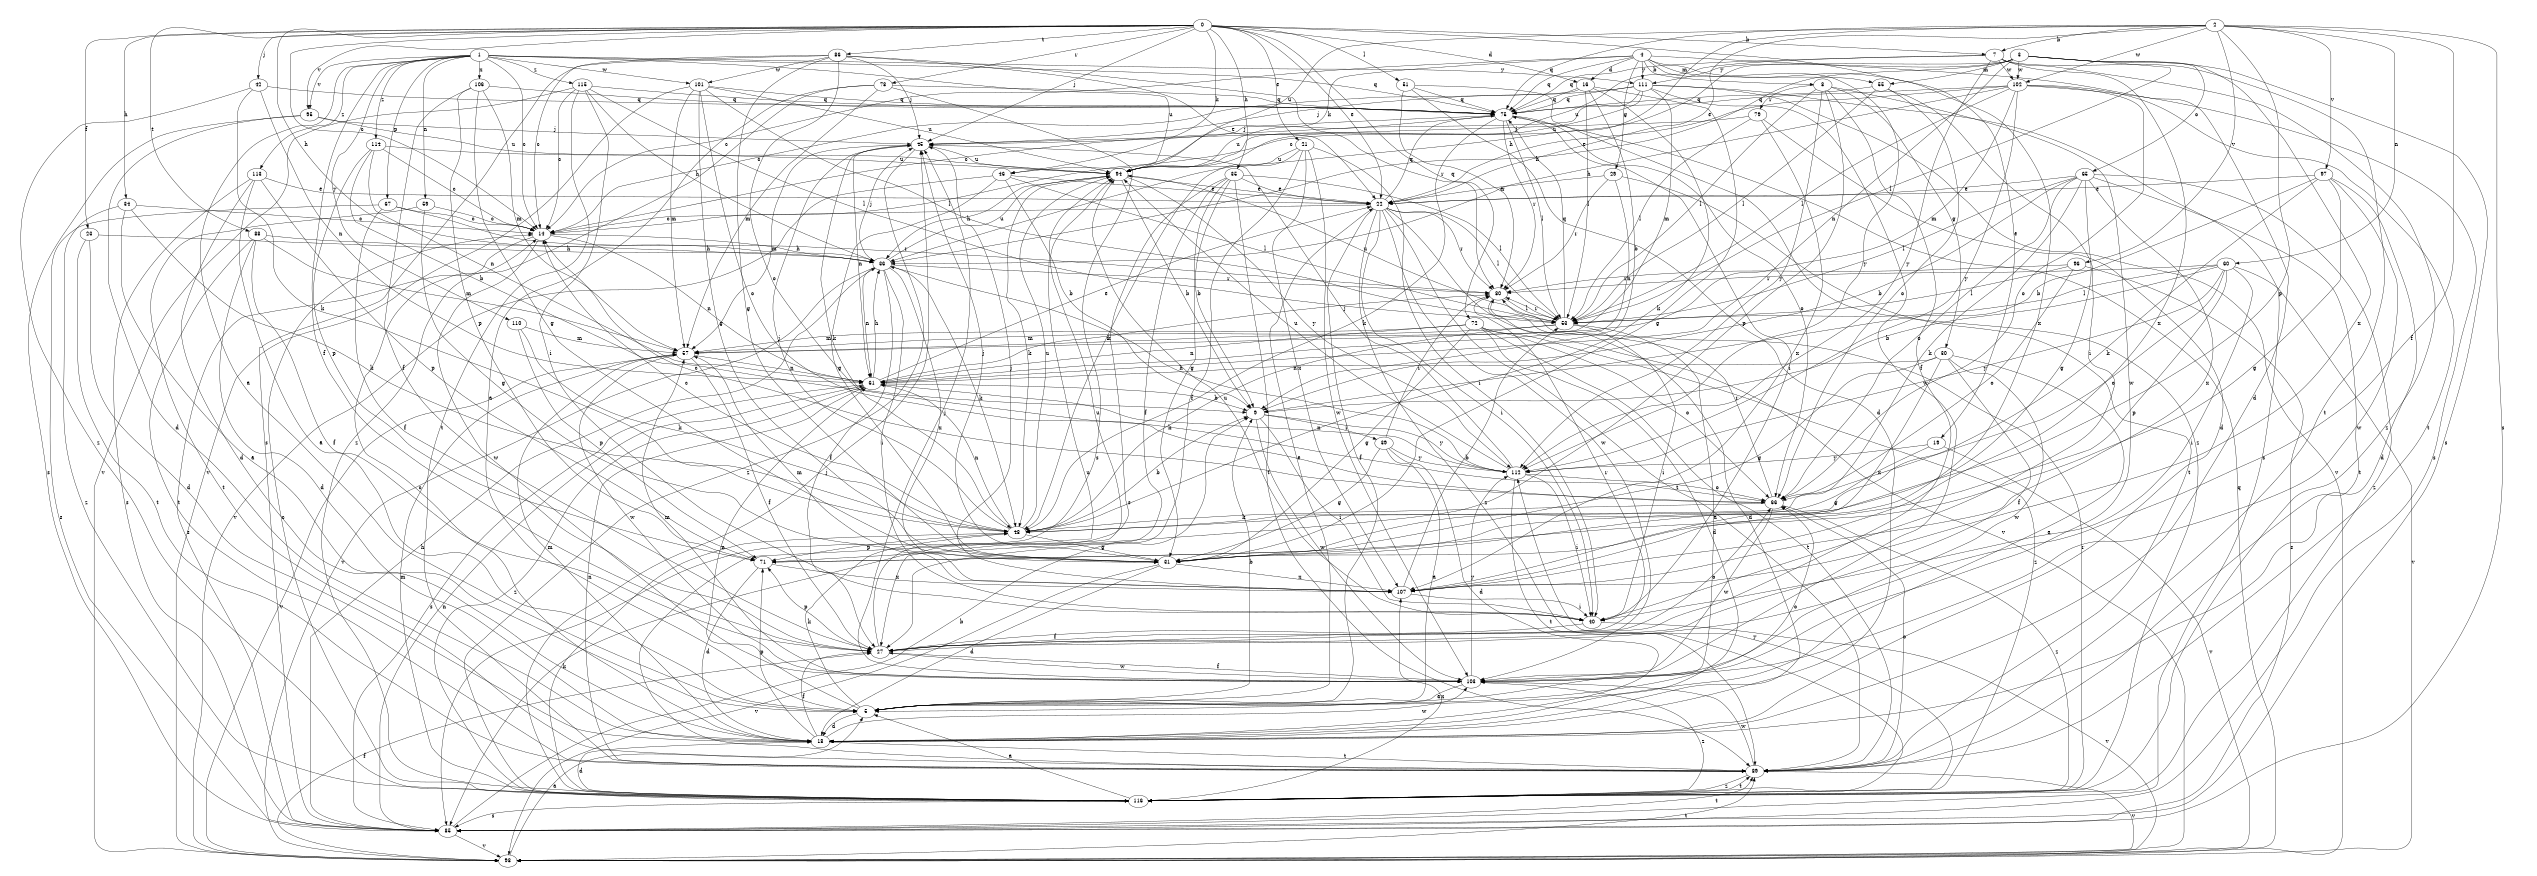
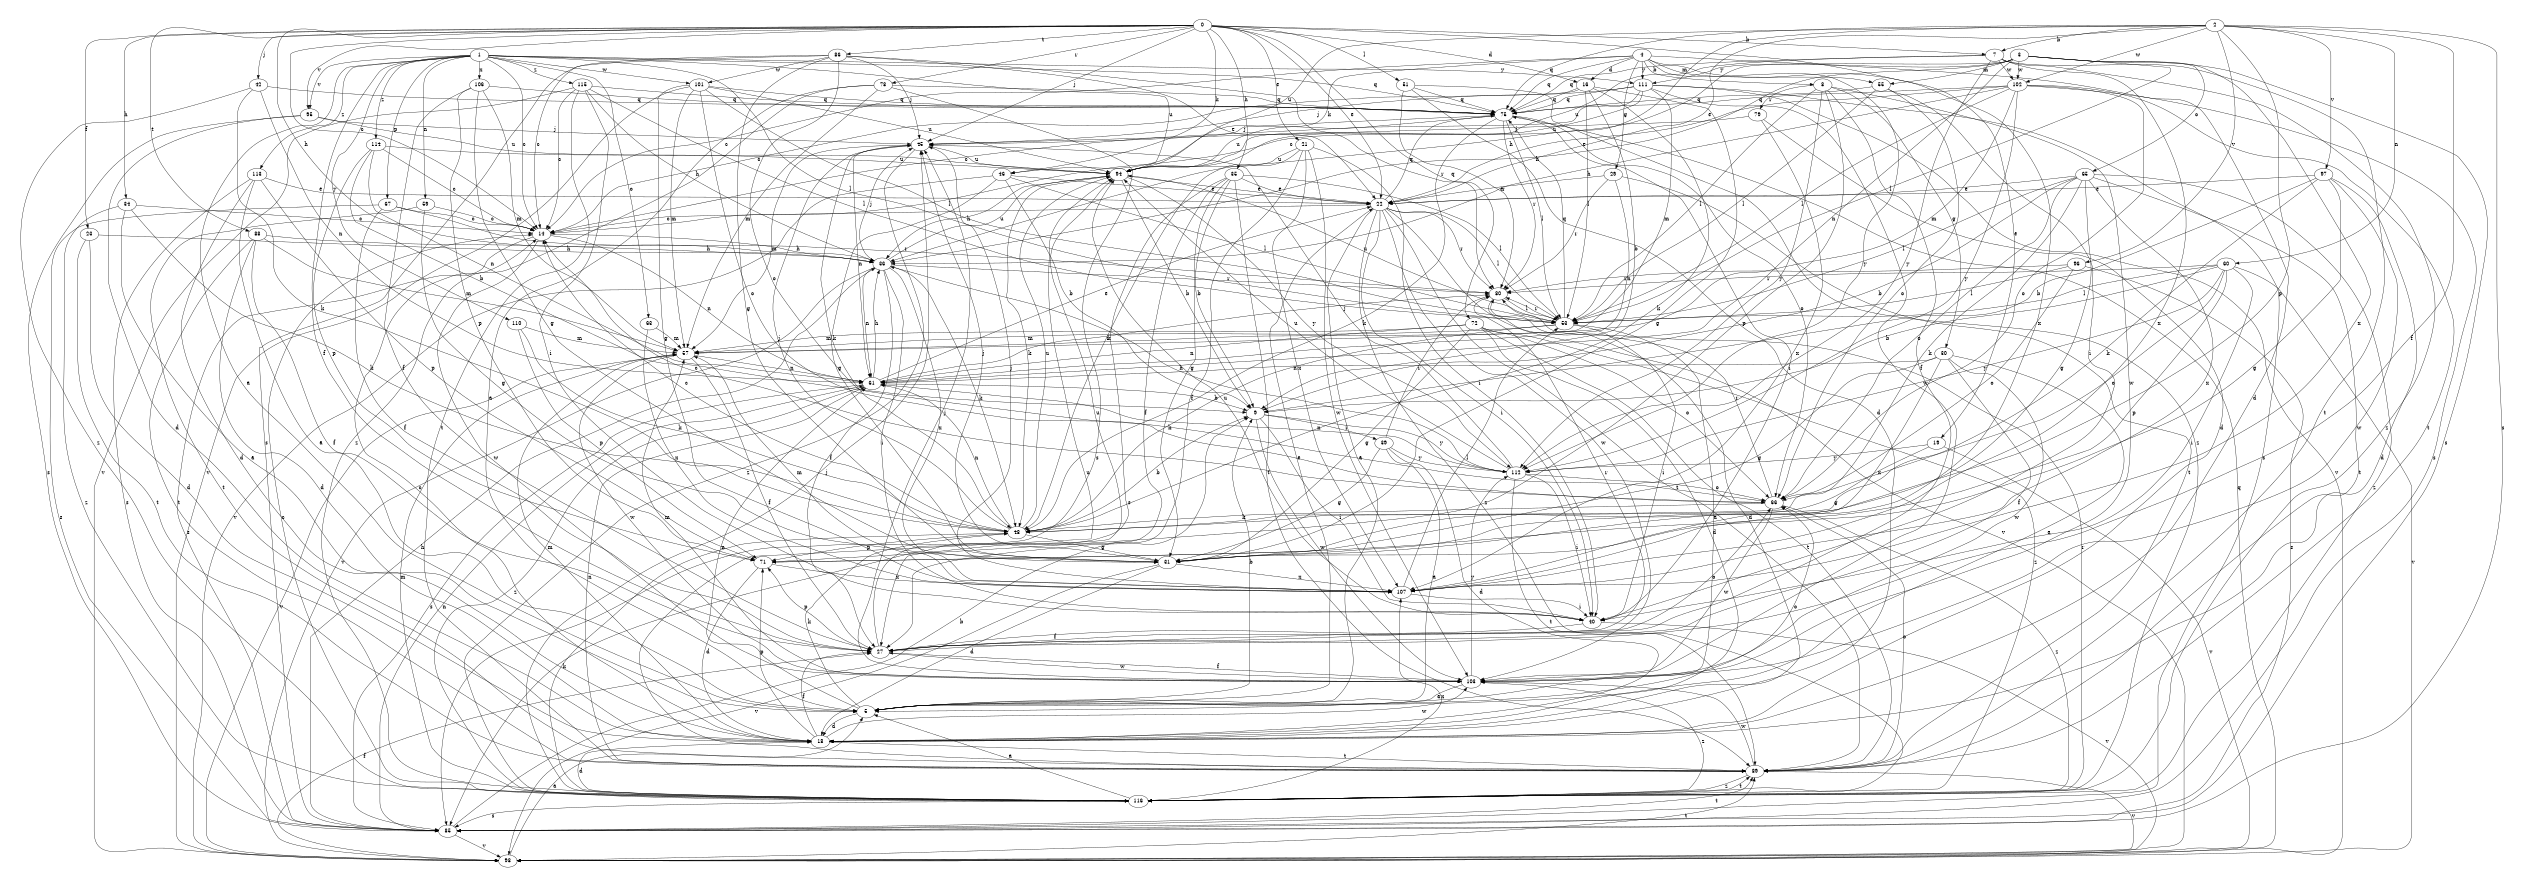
(1646, 203) -> (998, 234)
none -> (649, 324)
(788, 435) -> (834, 534)
(1361, 458) -> (1361, 458)
(1467, 458) -> (1467, 458)
(1944, 771) -> none
